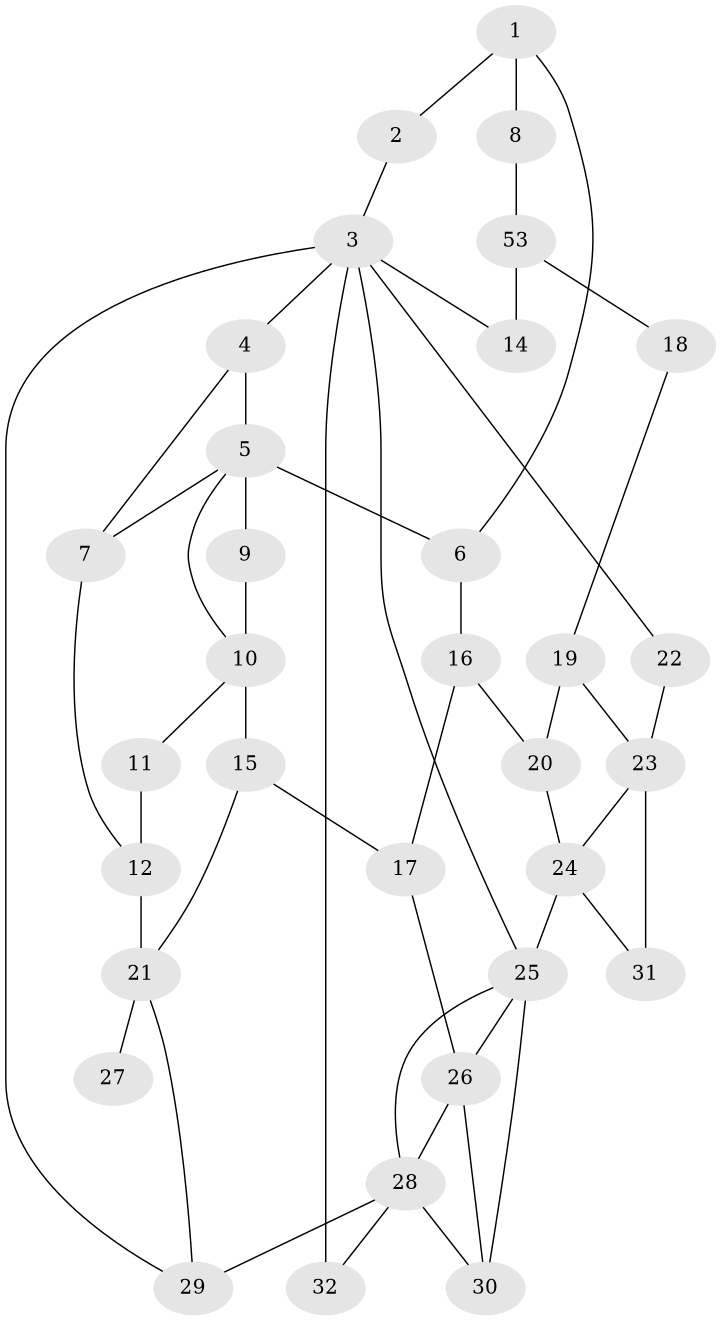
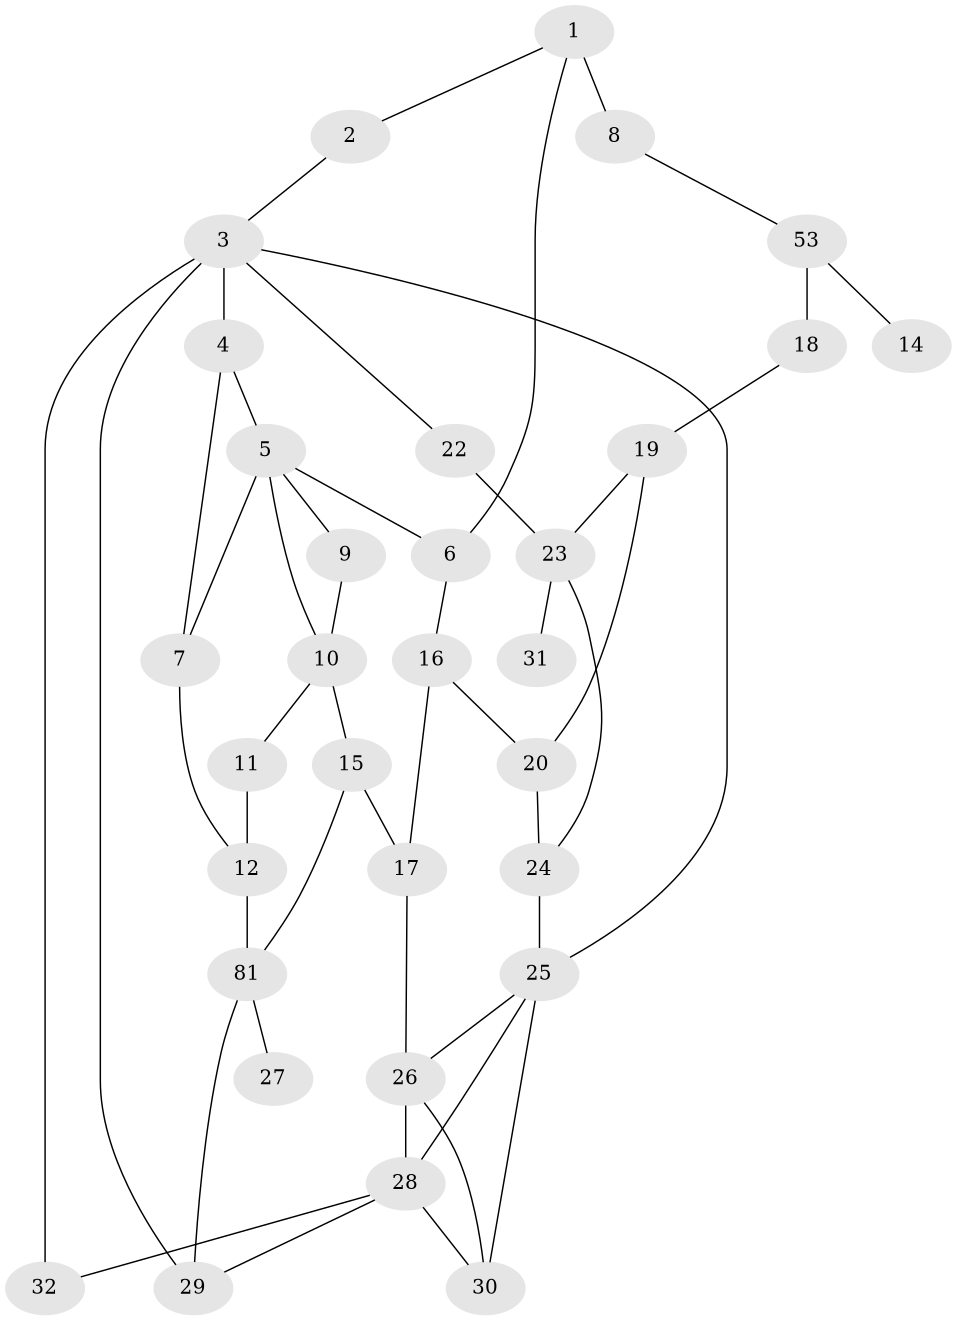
(435, 294) -> none
(606, 922) -> none
(141, 974) -> (247, 974)
